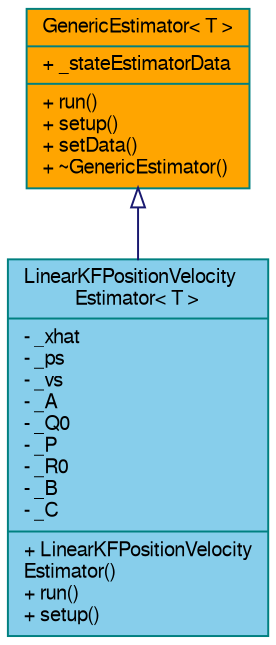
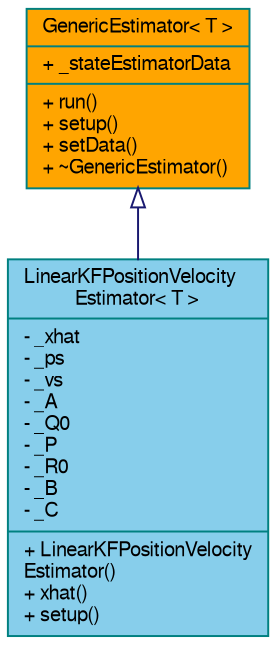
(51, 594) -> (56, 594)
